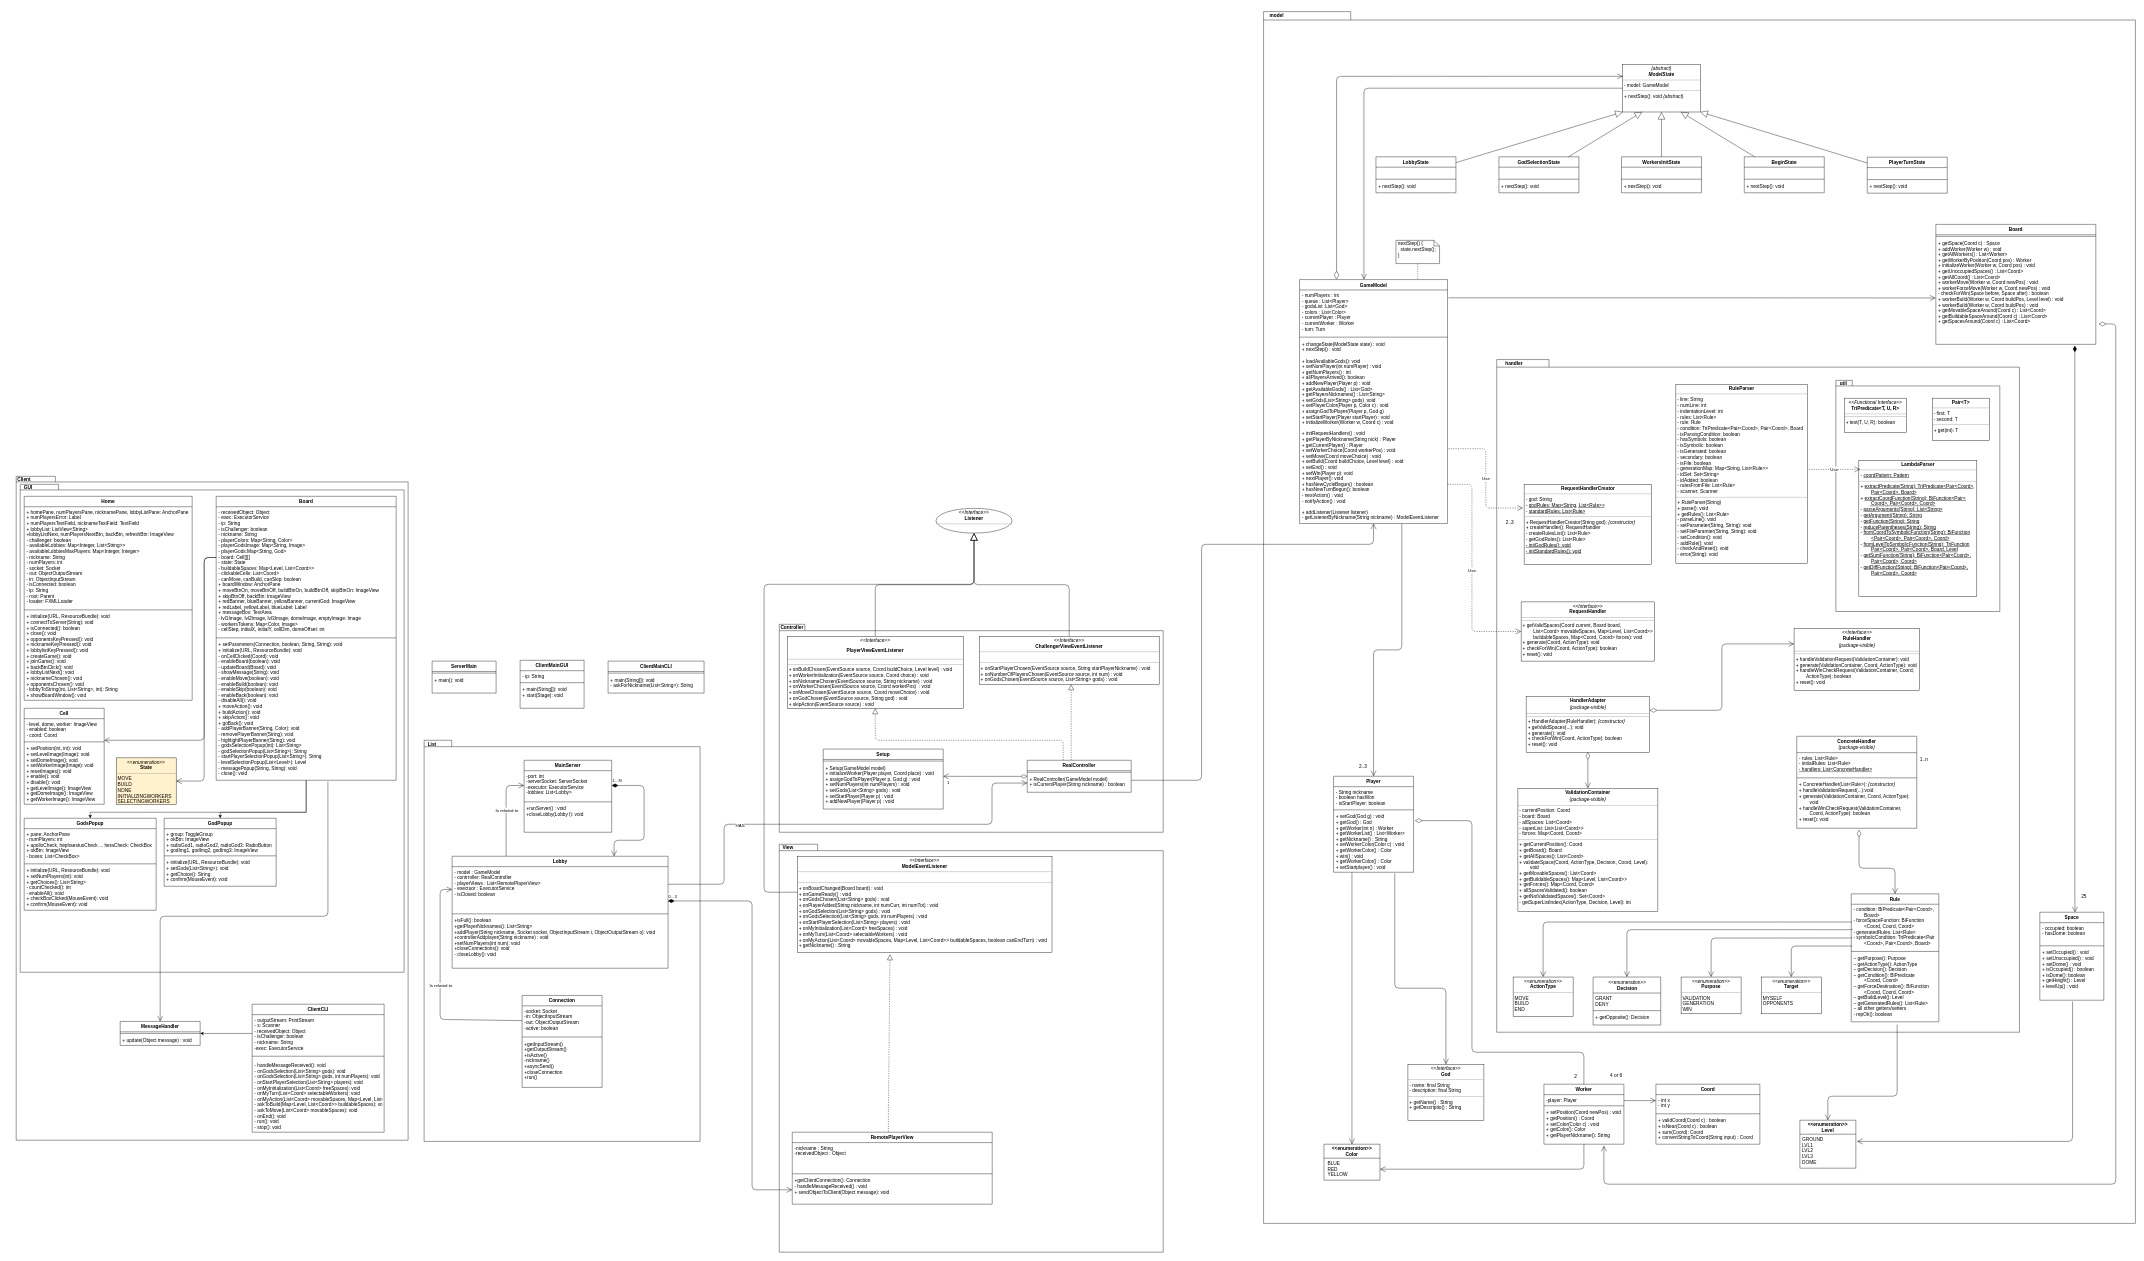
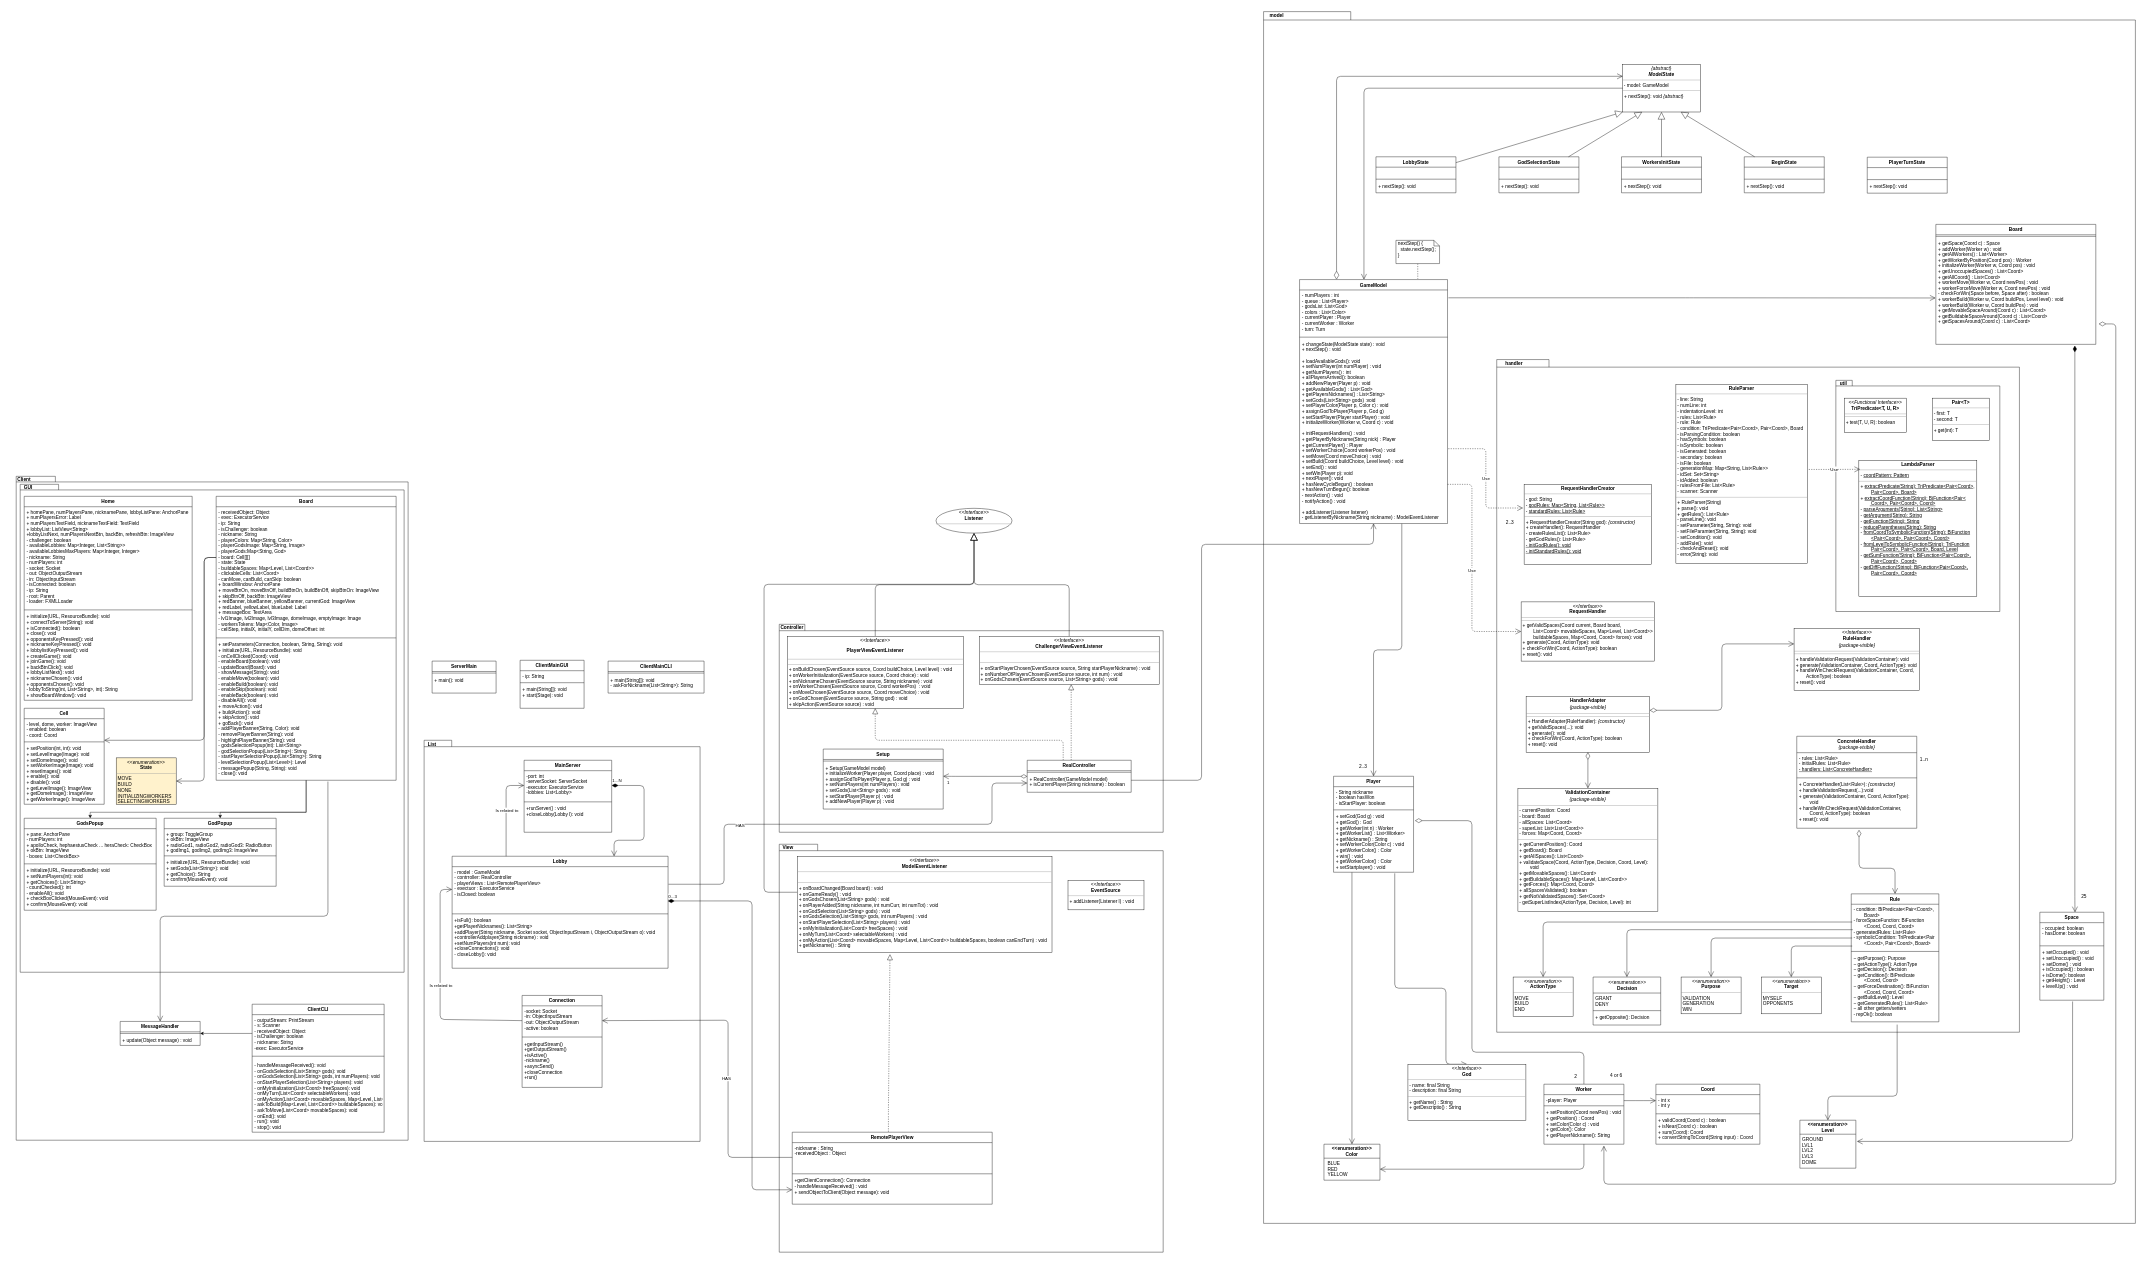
(1788, 138) -> none
none -> (1106, 895)
(1446, 1092) -> (1467, 1092)
none -> (729, 1156)
